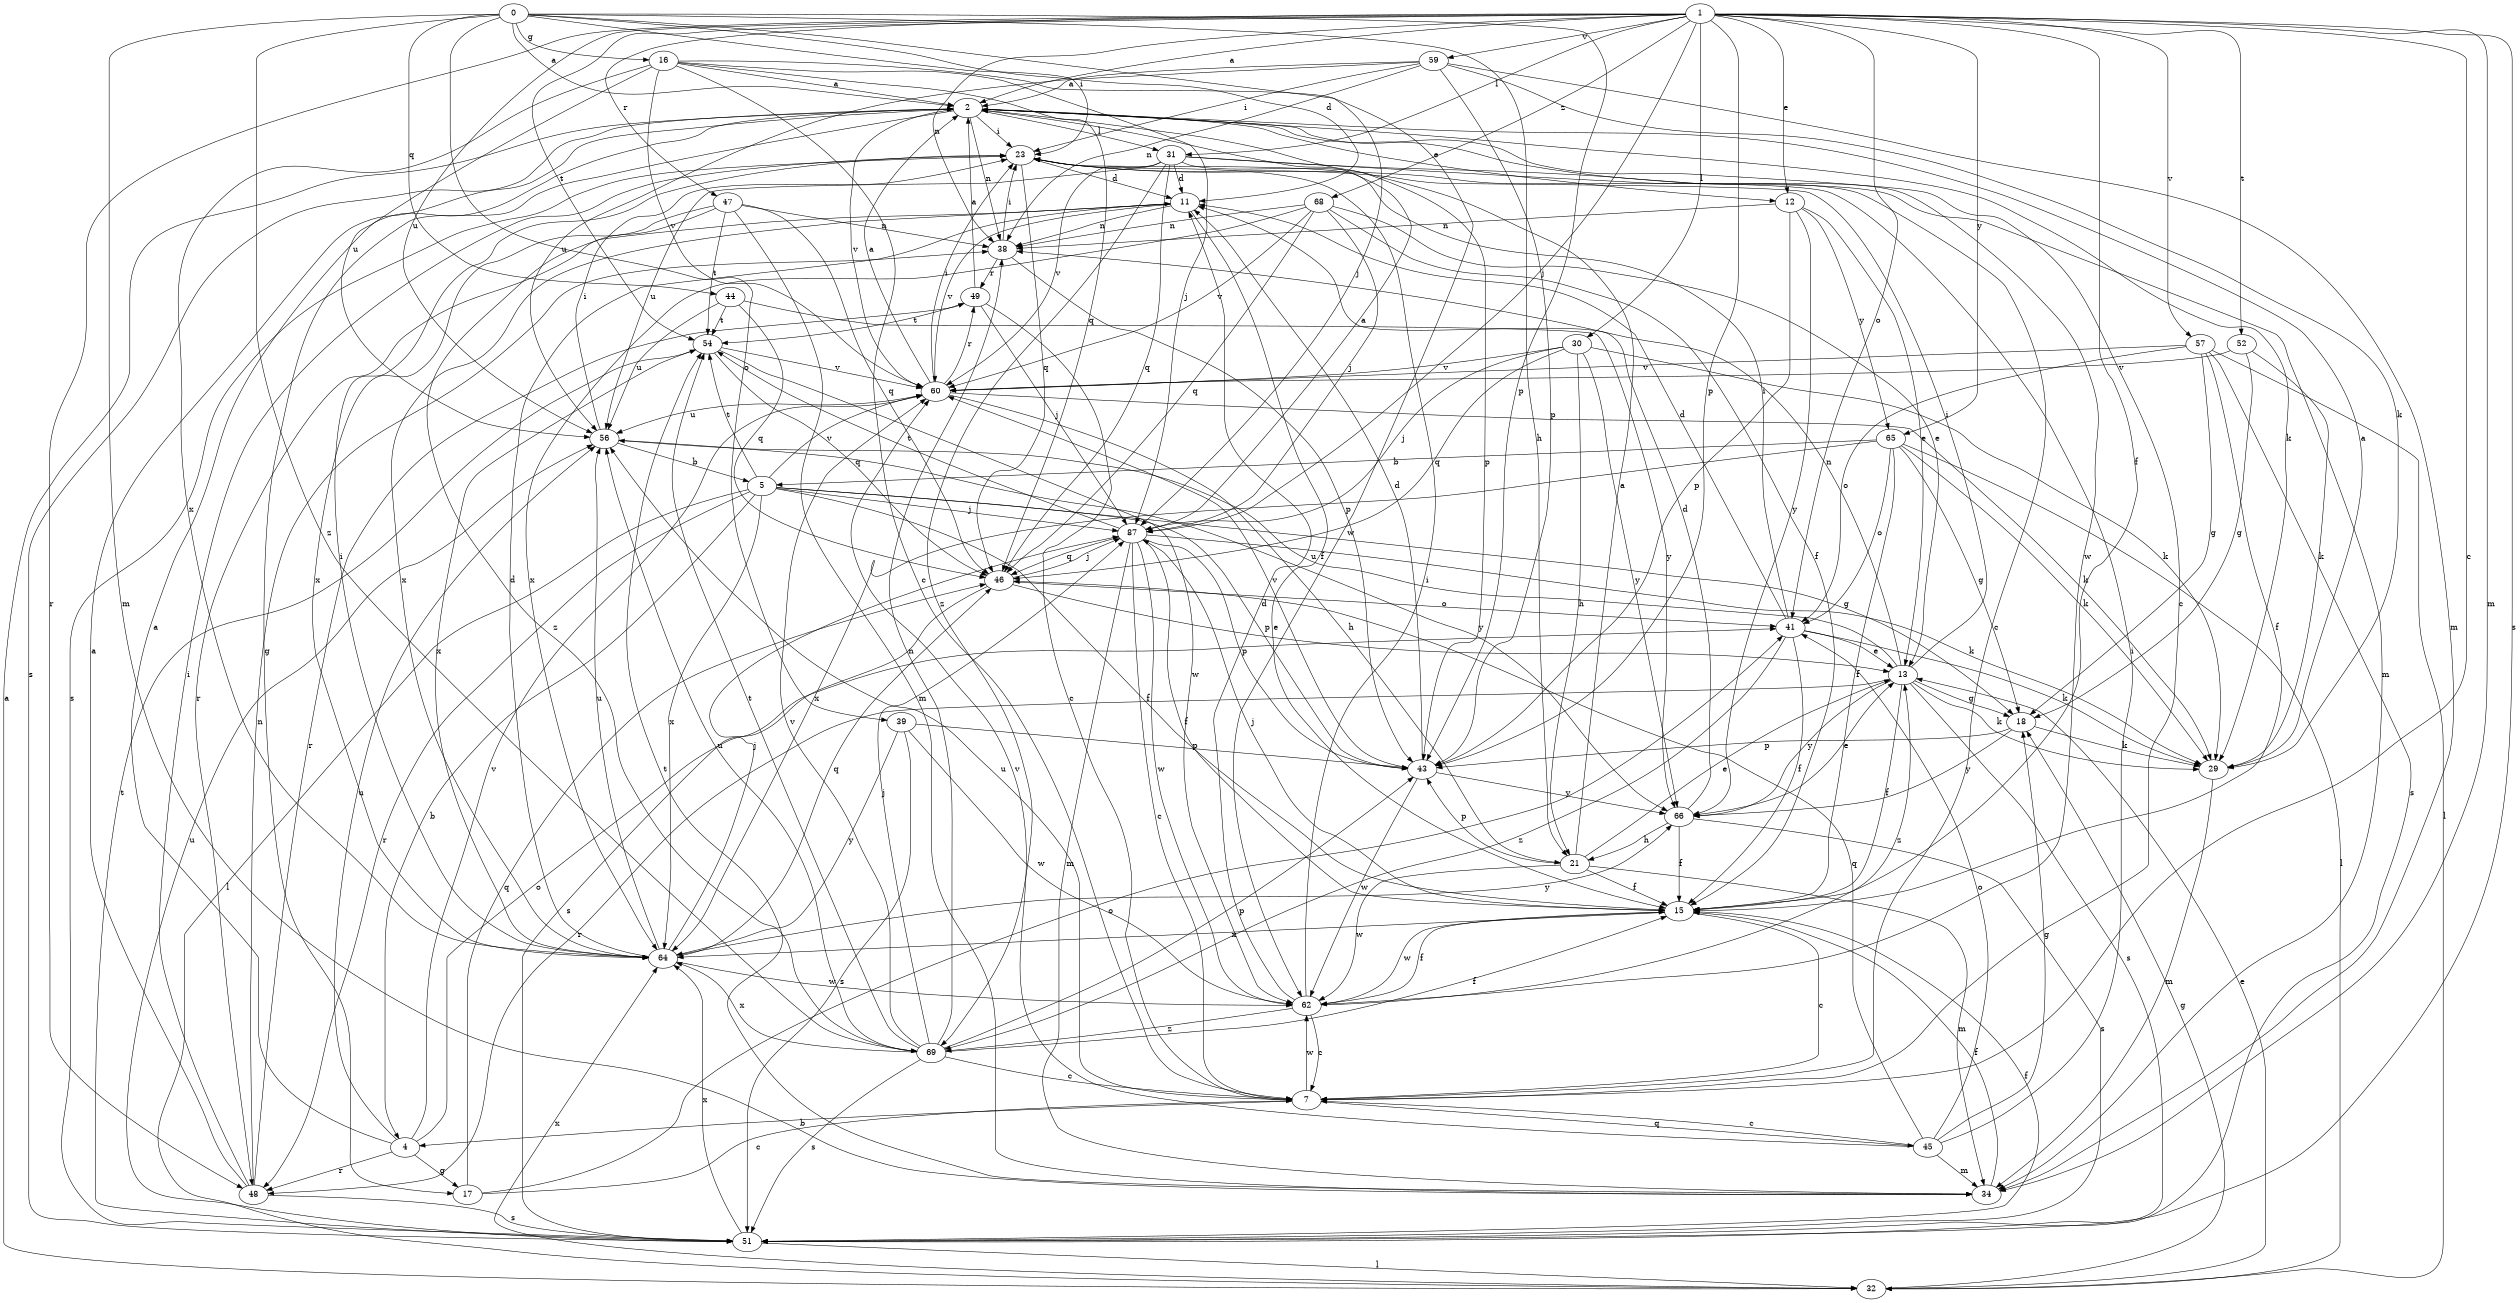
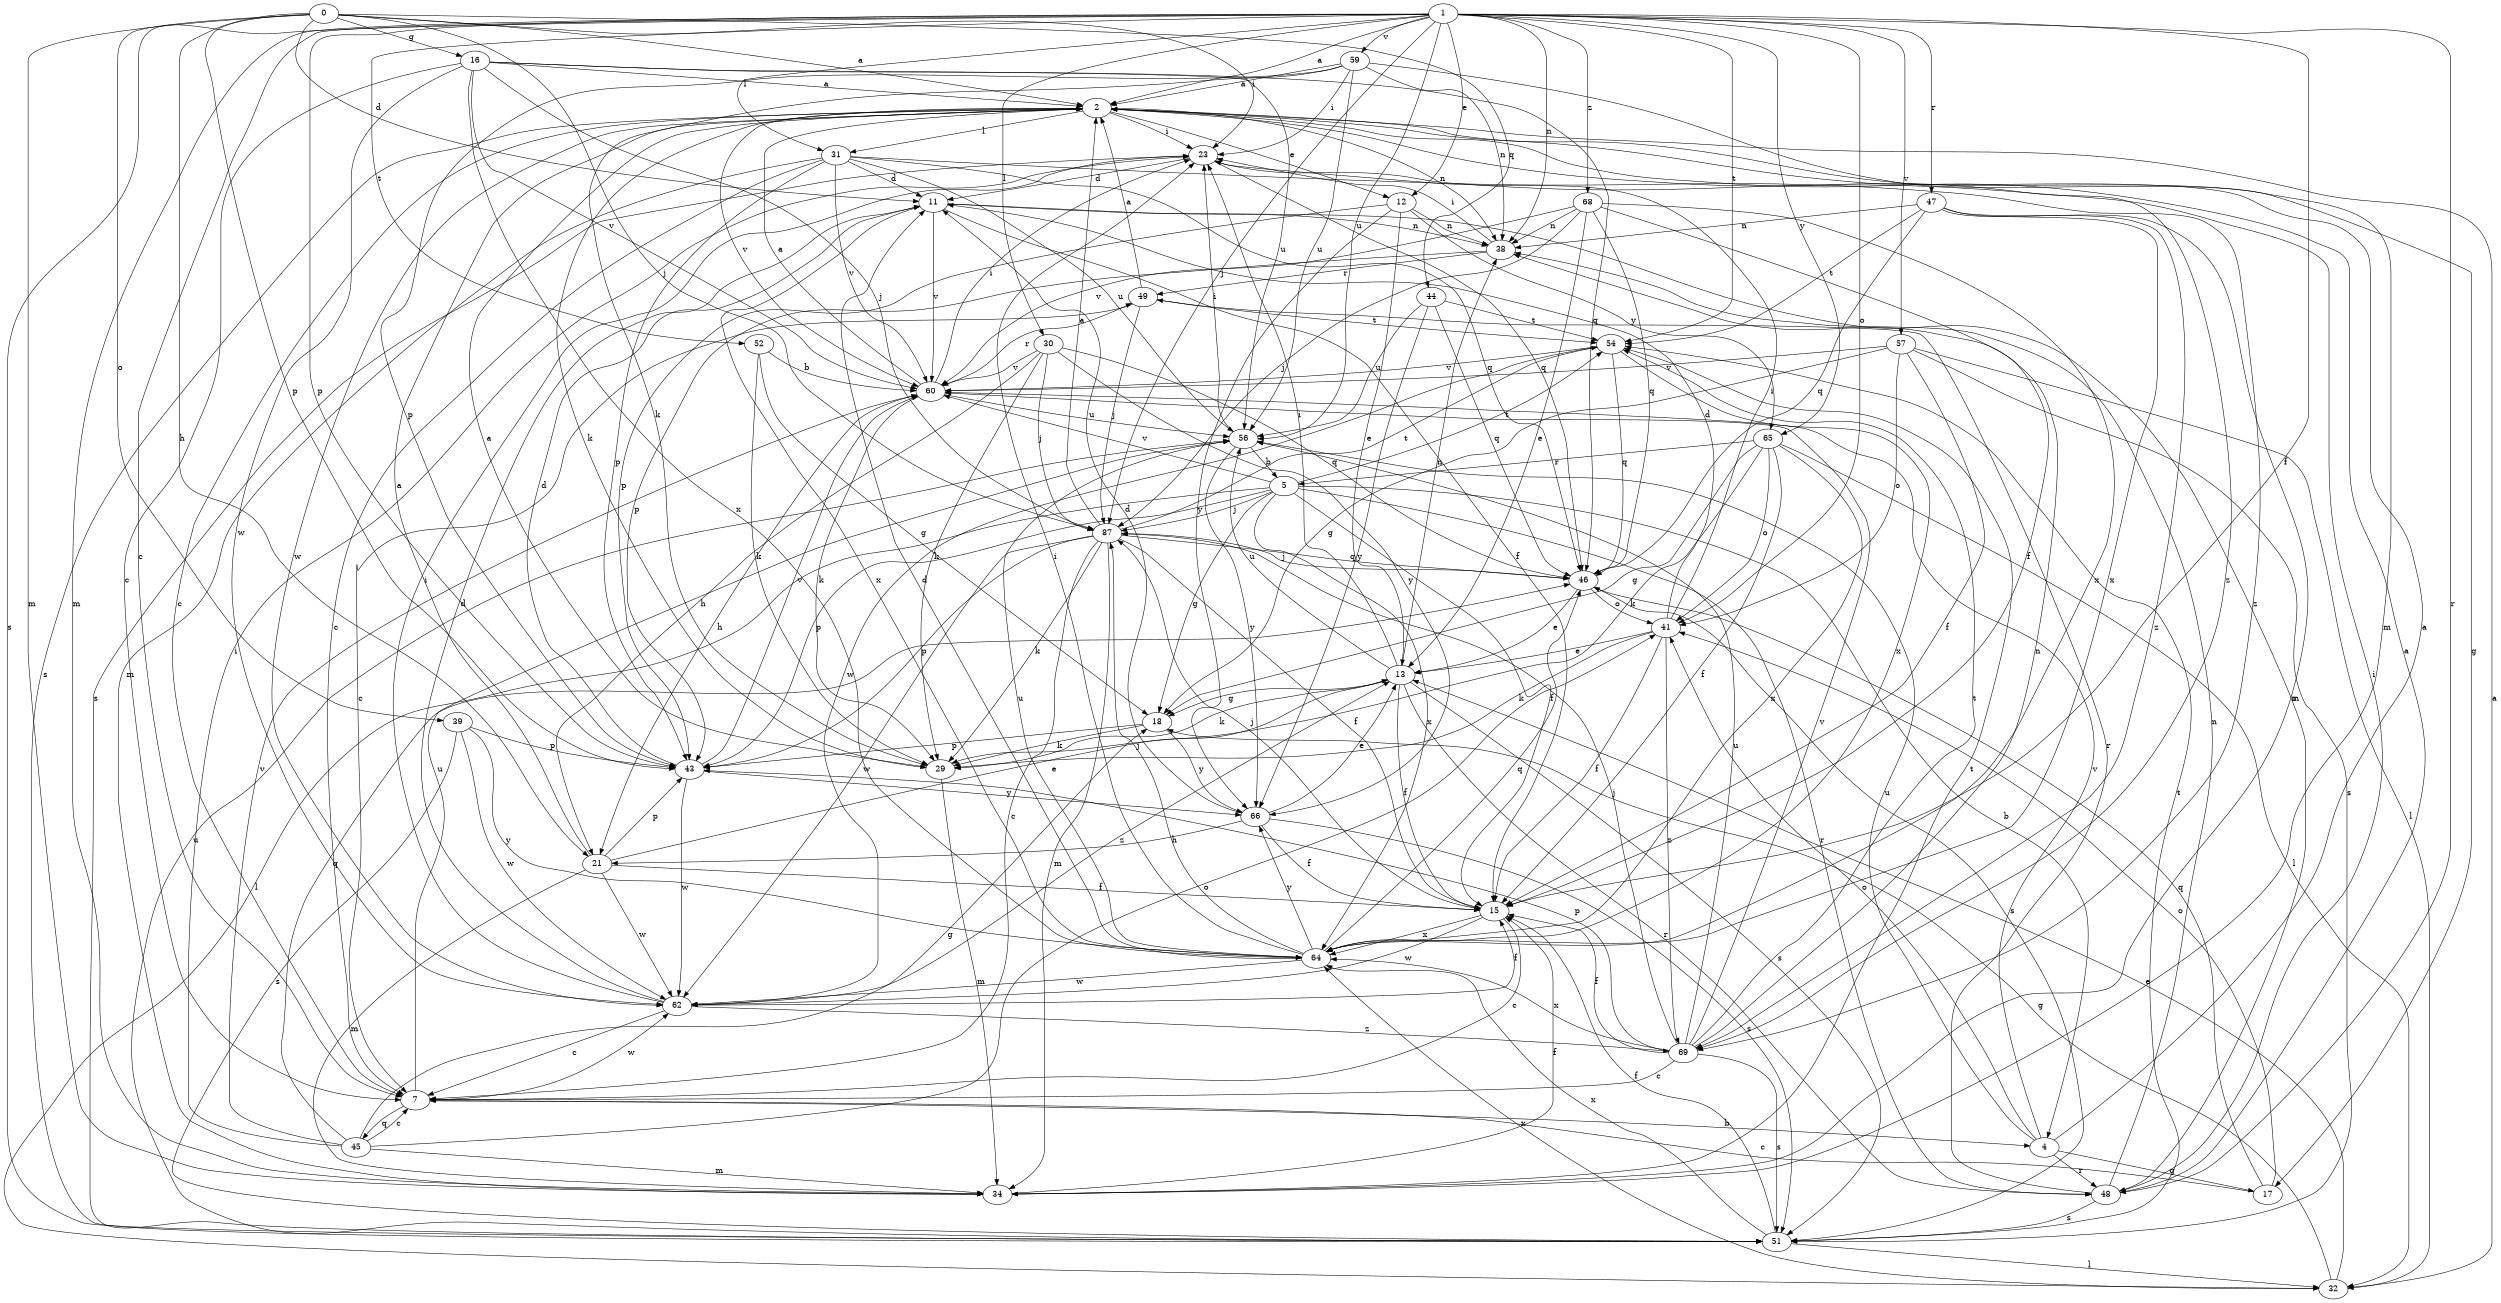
(2121, 368) -> (807, 368)
(1396, 462) -> (1557, 462)
(337, 561) -> (2174, 239)
(1792, 760) -> none
